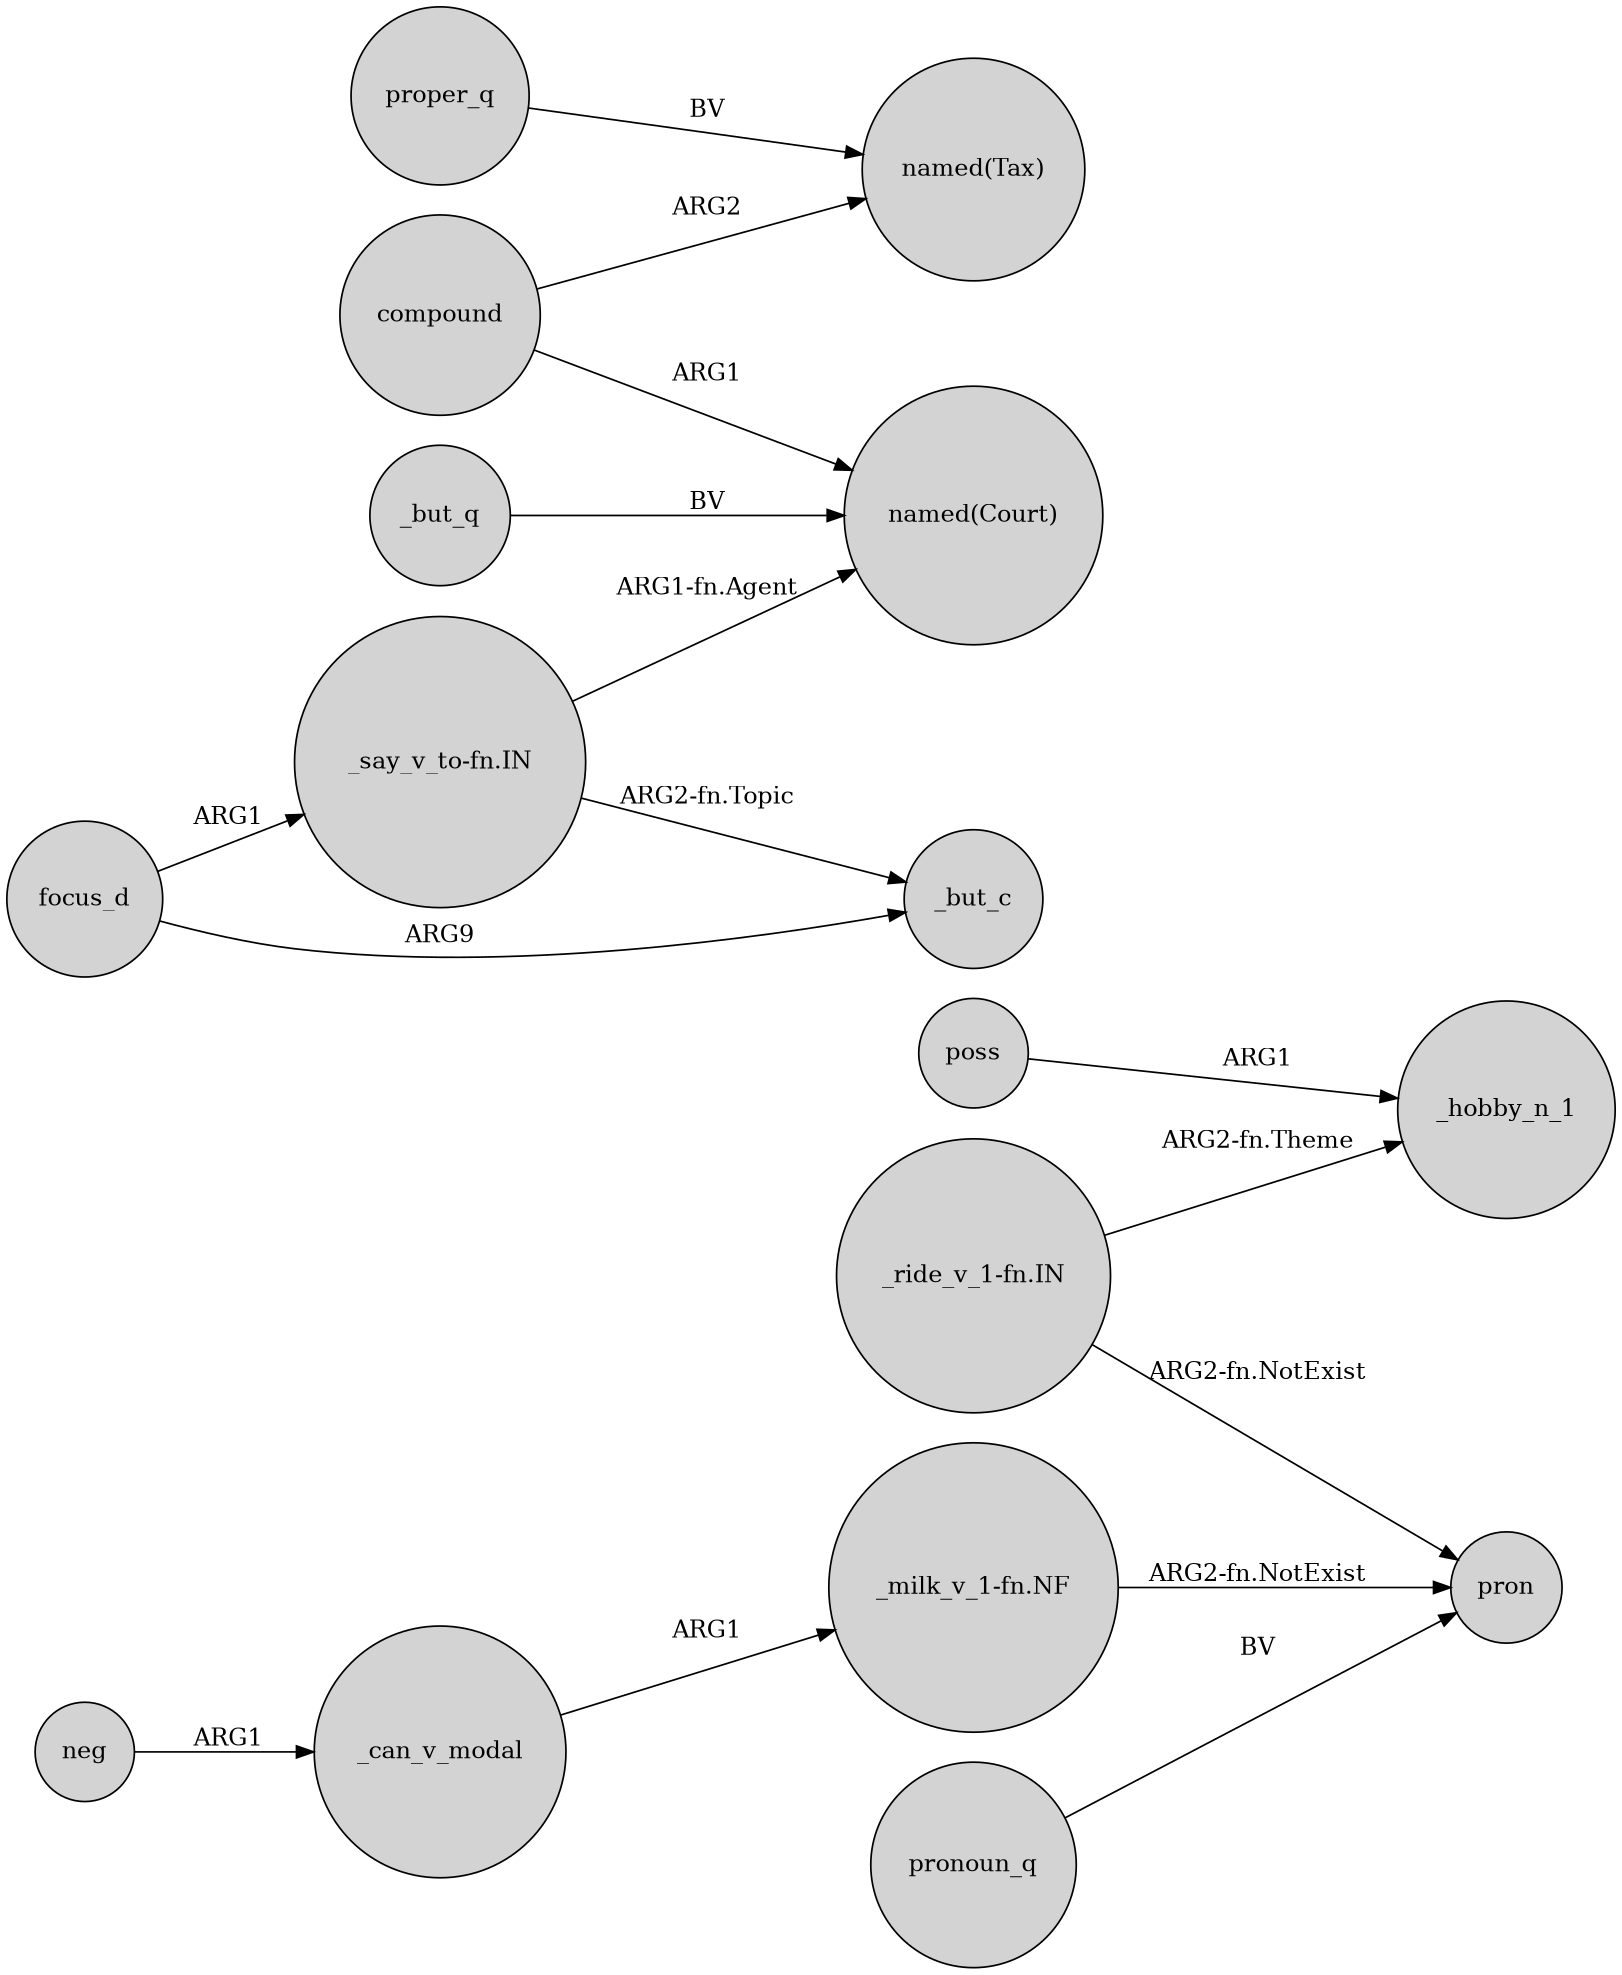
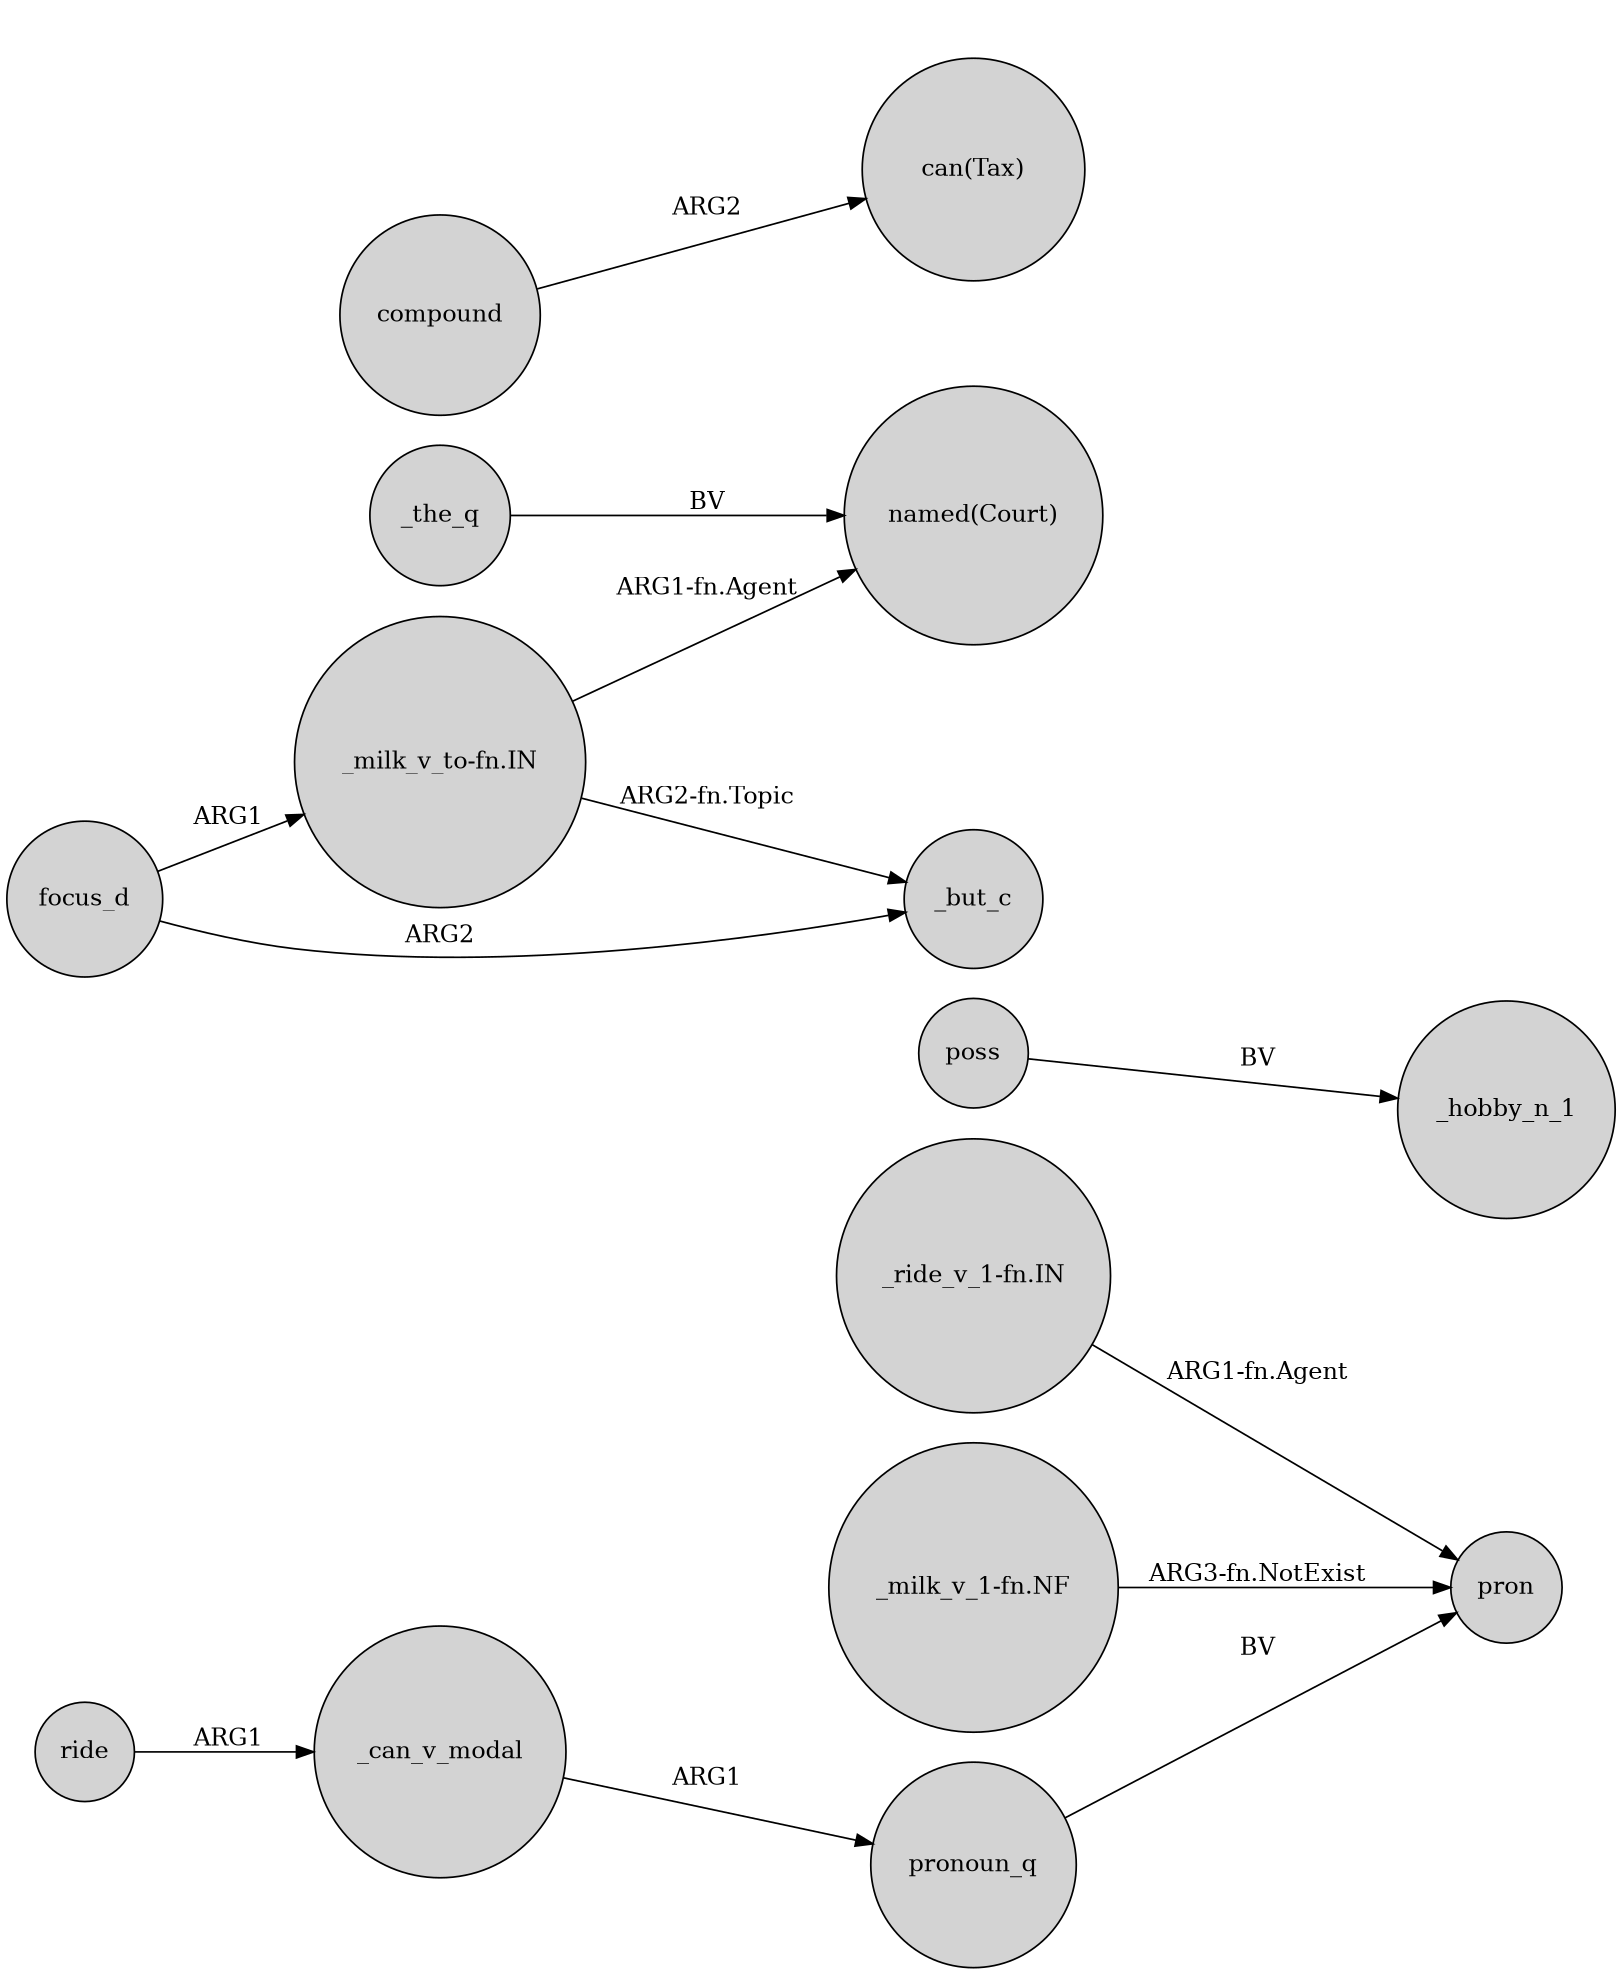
(440, 96) -> none
(974, 170) -> (974, 170)
(685, 407) -> none
(440, 515) -> (440, 515)
(440, 762) -> (440, 762)
(440, 936) -> (440, 936)
(1258, 1059) -> (1258, 1059)
(1245, 1191) -> none
(1258, 1373) -> (1258, 1373)
(1258, 1575) -> (1258, 1575)
(690, 1675) -> (710, 1809)
(85, 1752) -> (85, 1752)
